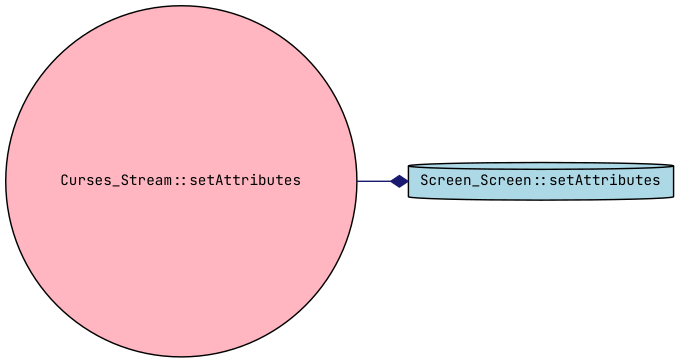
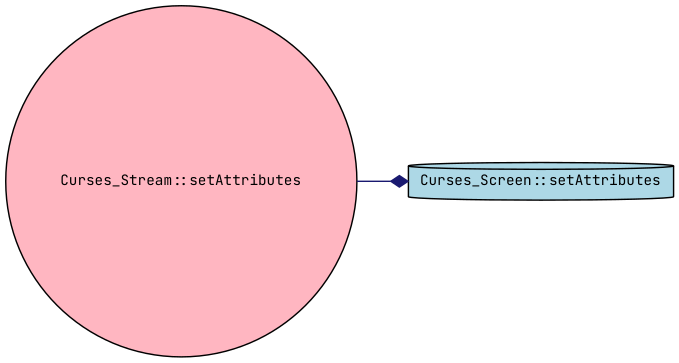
(541, 181) -> (541, 181)
